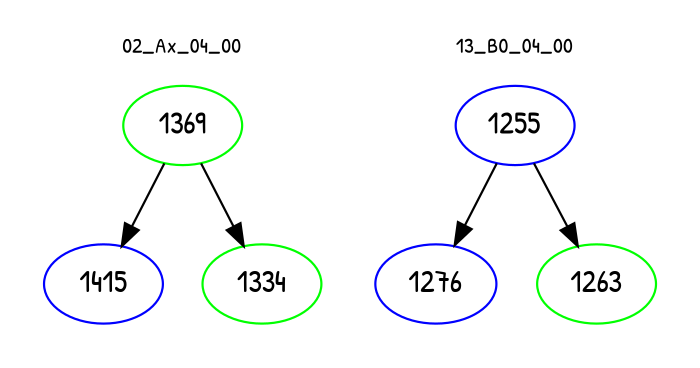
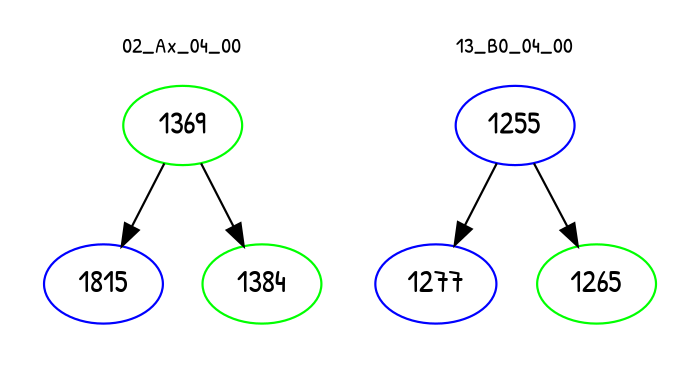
(103, 284) -> (103, 284)
(262, 284) -> (262, 284)
(436, 284) -> (436, 284)
(597, 284) -> (597, 284)
